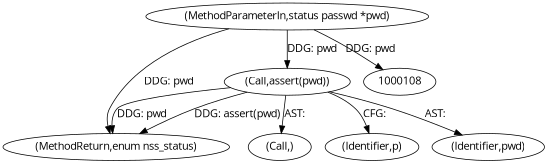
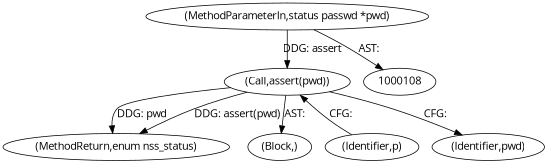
(312, 49) -> (312, 49)
(370, 49) -> (370, 49)
(154, 62) -> none
(351, 105) -> (328, 119)
(437, 114) -> (437, 114)
(280, 147) -> (280, 147)
